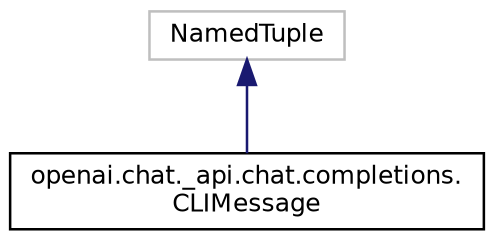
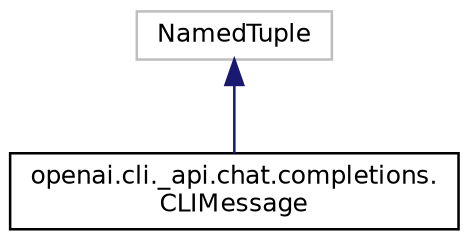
(247, 191) -> (234, 191)
